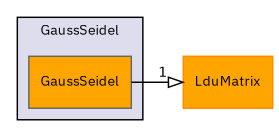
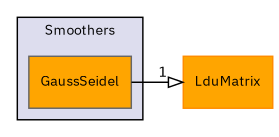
(80, 31) -> (80, 31)
